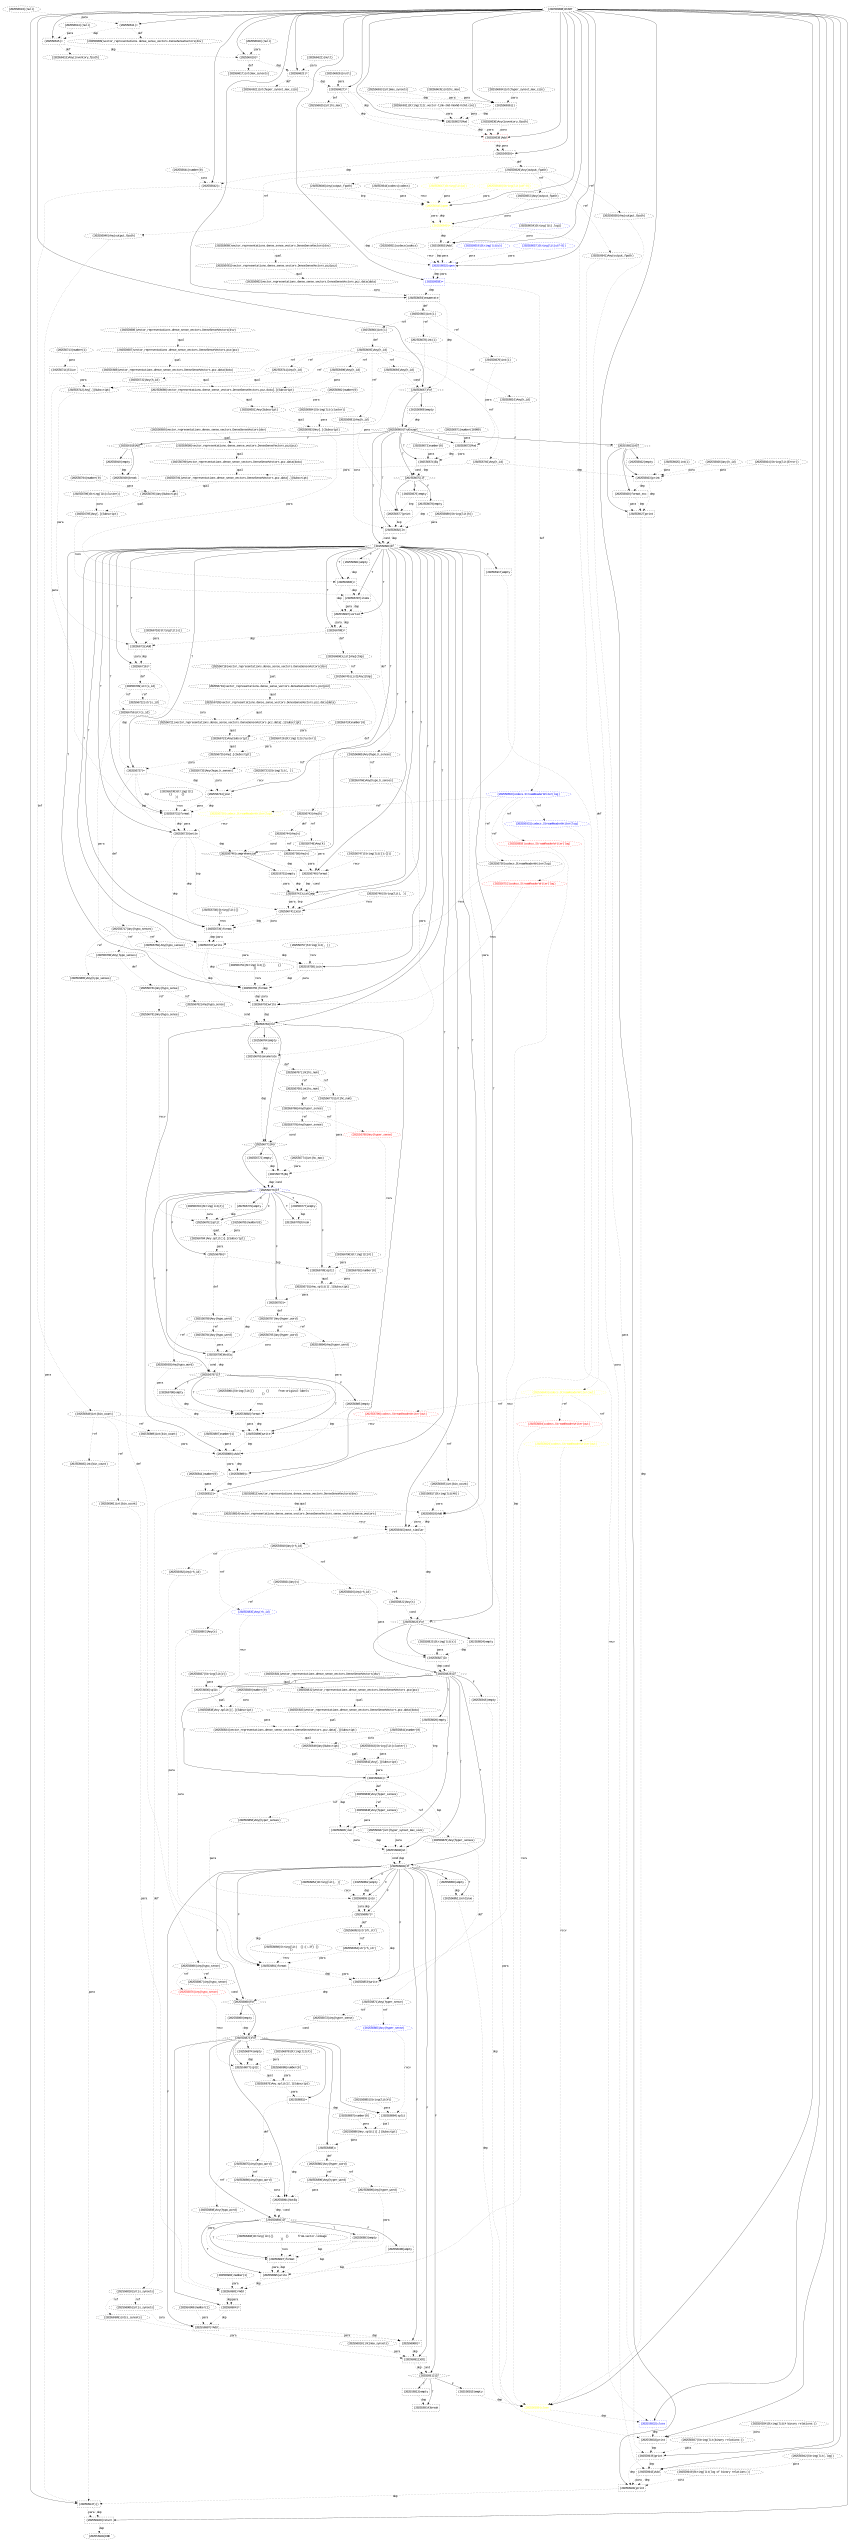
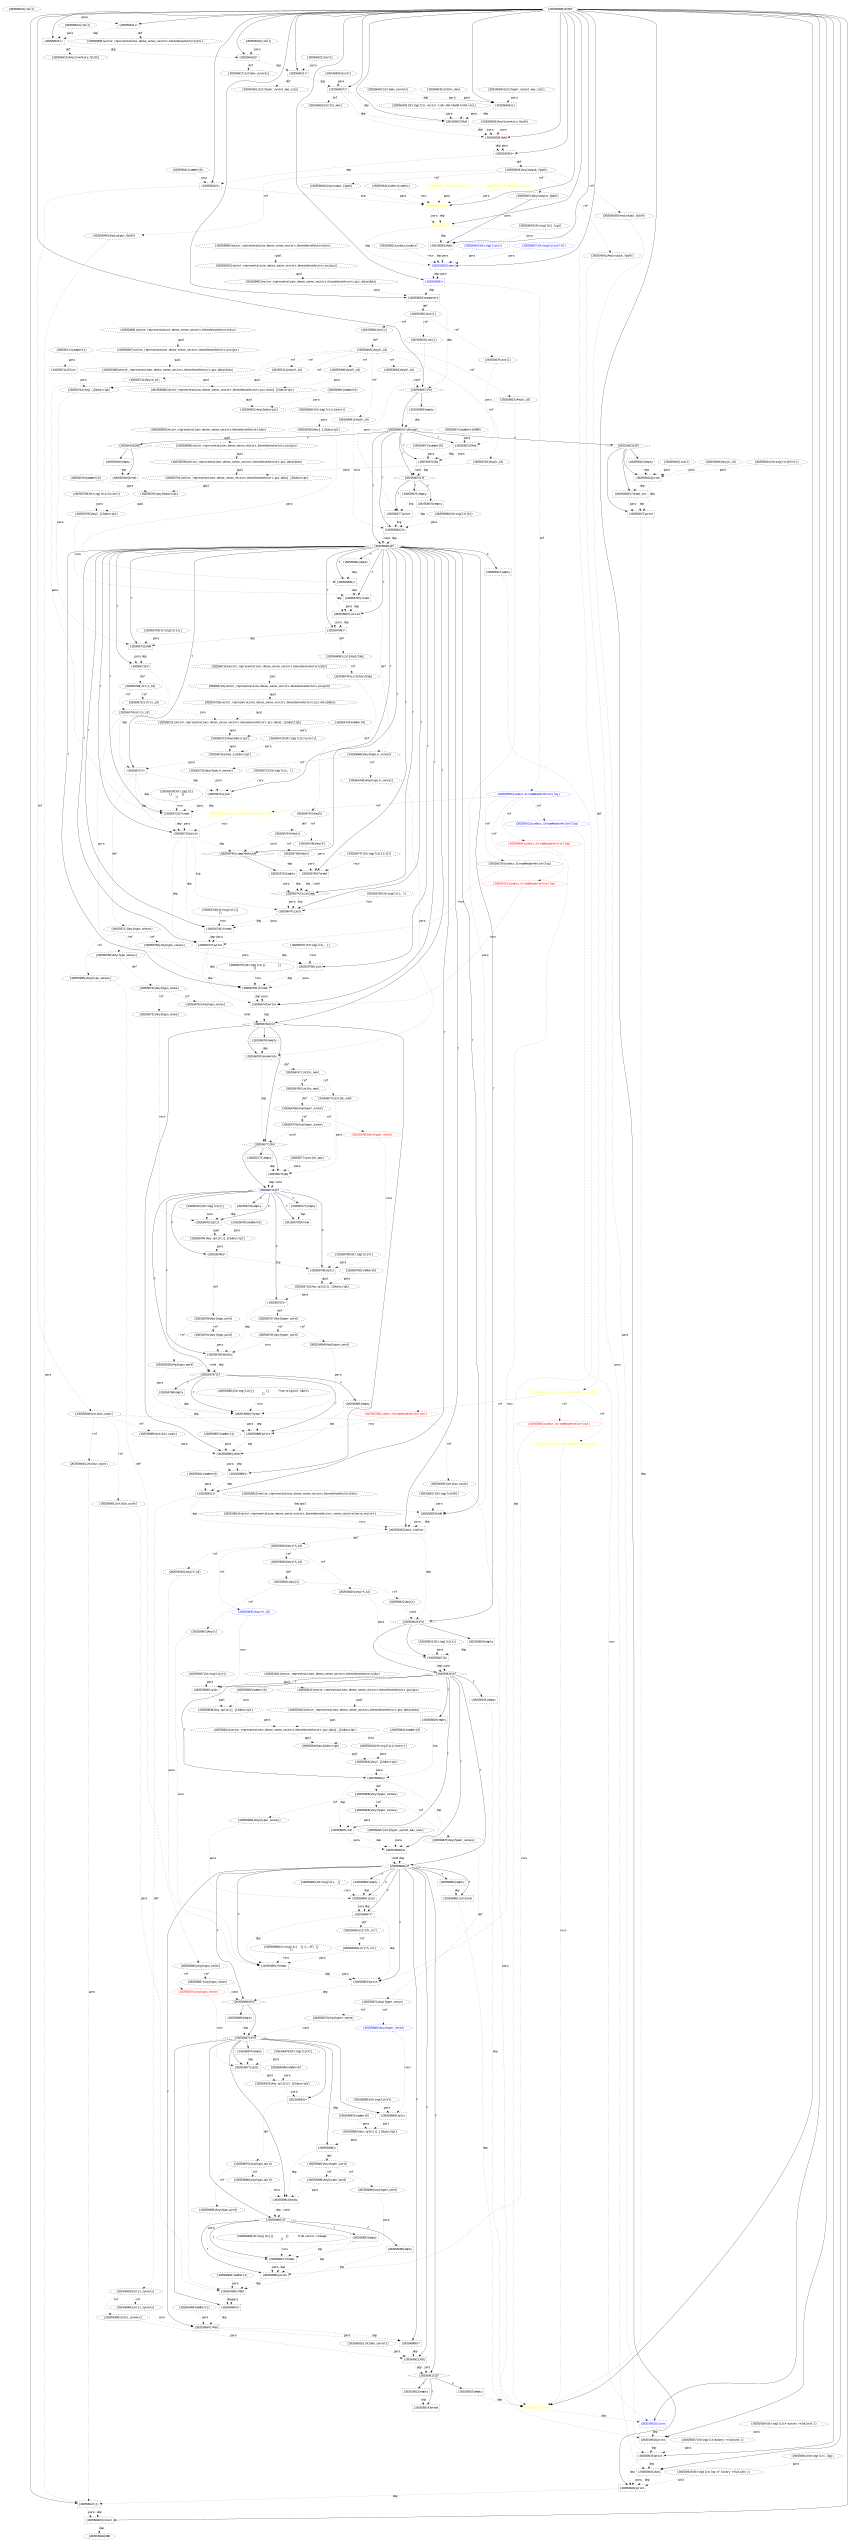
(490, 221) -> (490, 221)
(540, 226) -> (540, 226)
(288, 420) -> none
(569, 470) -> (644, 469)
none -> (286, 1562)
